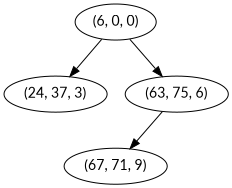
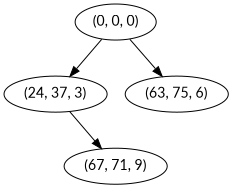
(116, 22) -> (116, 22)
(150, 126) -> (82, 126)
